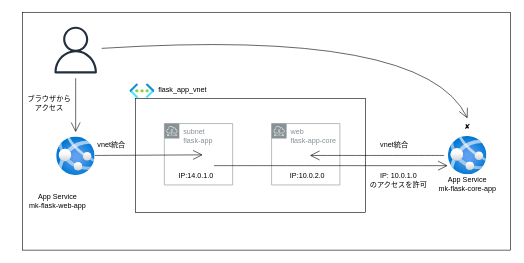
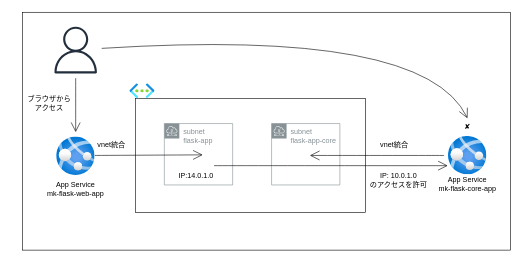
(182, 90) -> none
(315, 141) -> (315, 141)
(308, 176) -> none
(57, 201) -> (75, 189)
